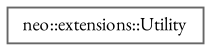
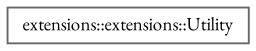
(106, 25) -> (128, 25)
